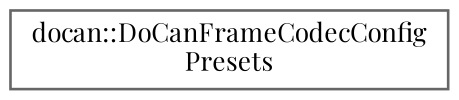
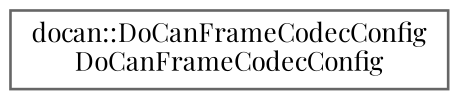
(229, 50) -> (229, 50)
